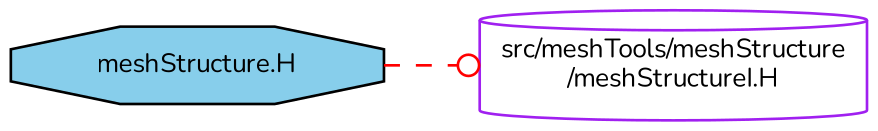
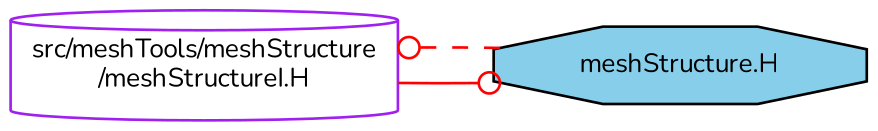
none -> (438, 83)
